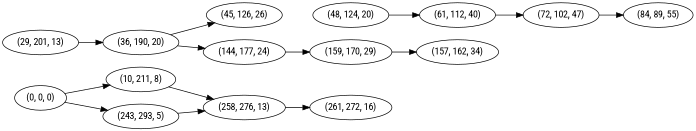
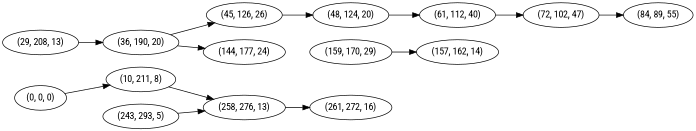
none -> (294, 15)
(41, 42) -> (41, 42)
(294, 52) -> none
(458, 52) -> (458, 52)
(83, 106) -> none
